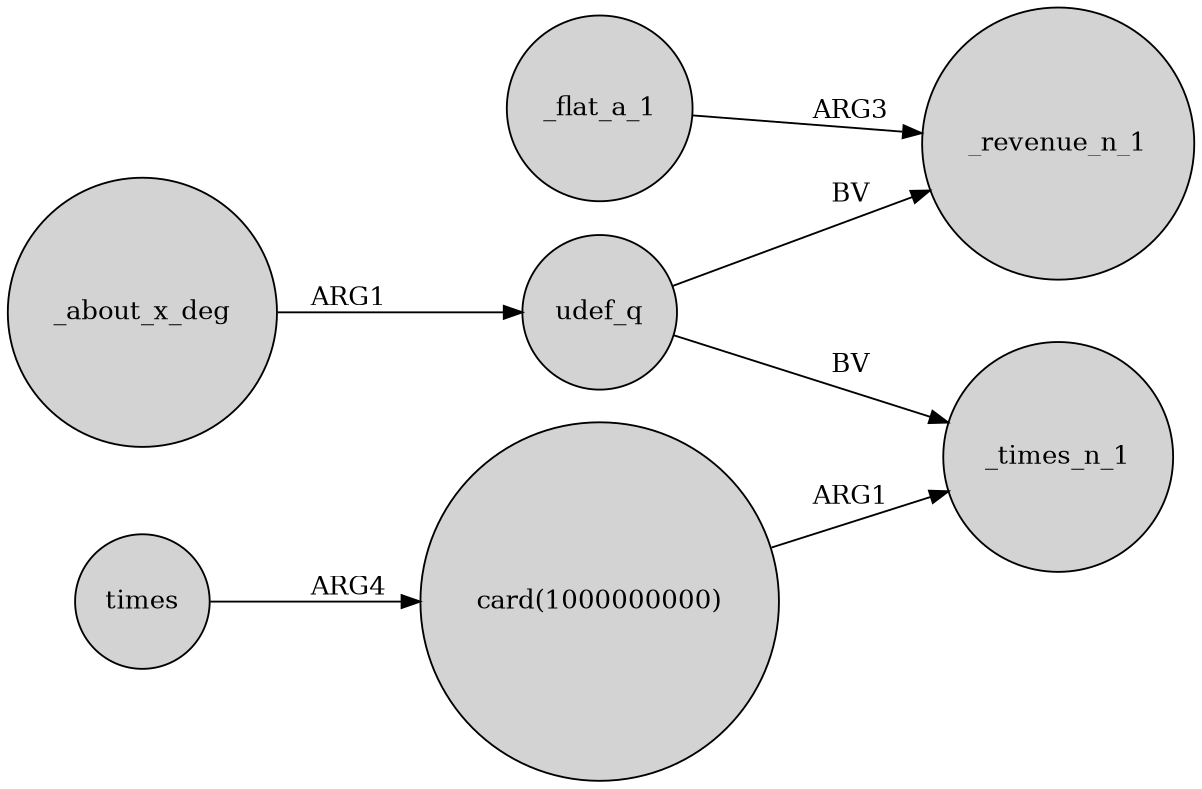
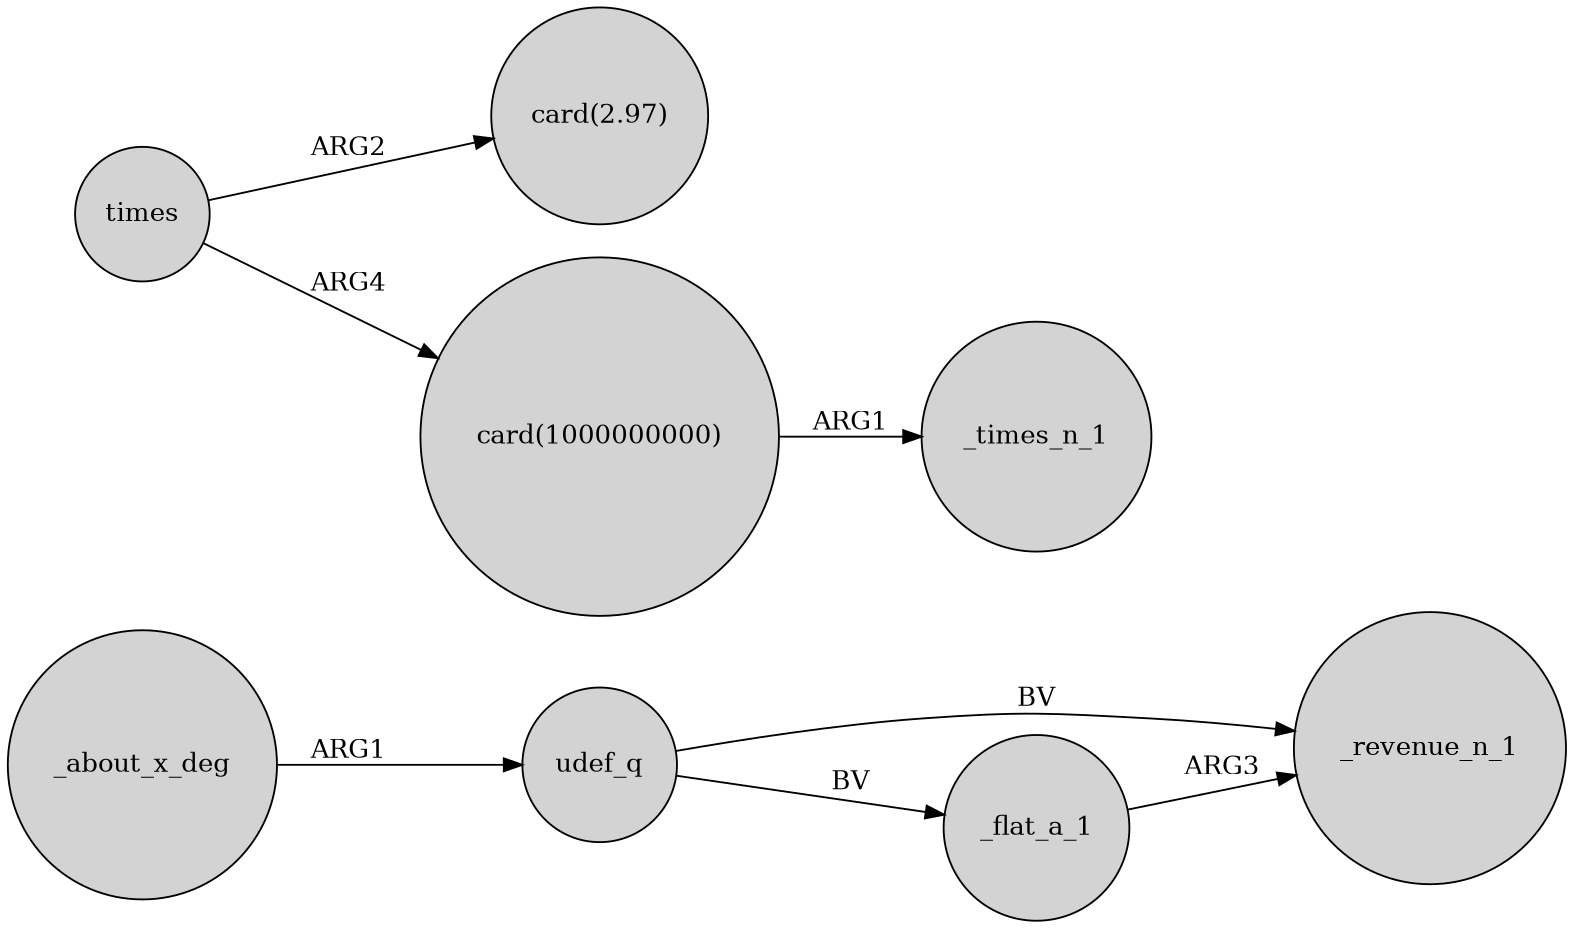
none -> (600, 116)
(802, 376) -> (801, 794)
